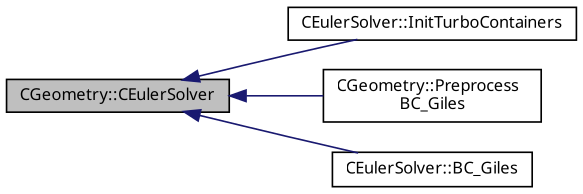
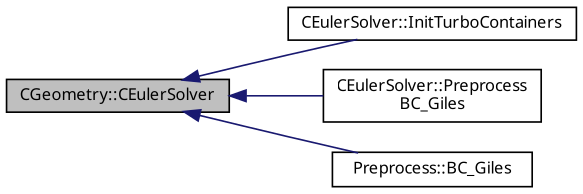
(432, 96) -> (432, 96)
(432, 169) -> (432, 169)
